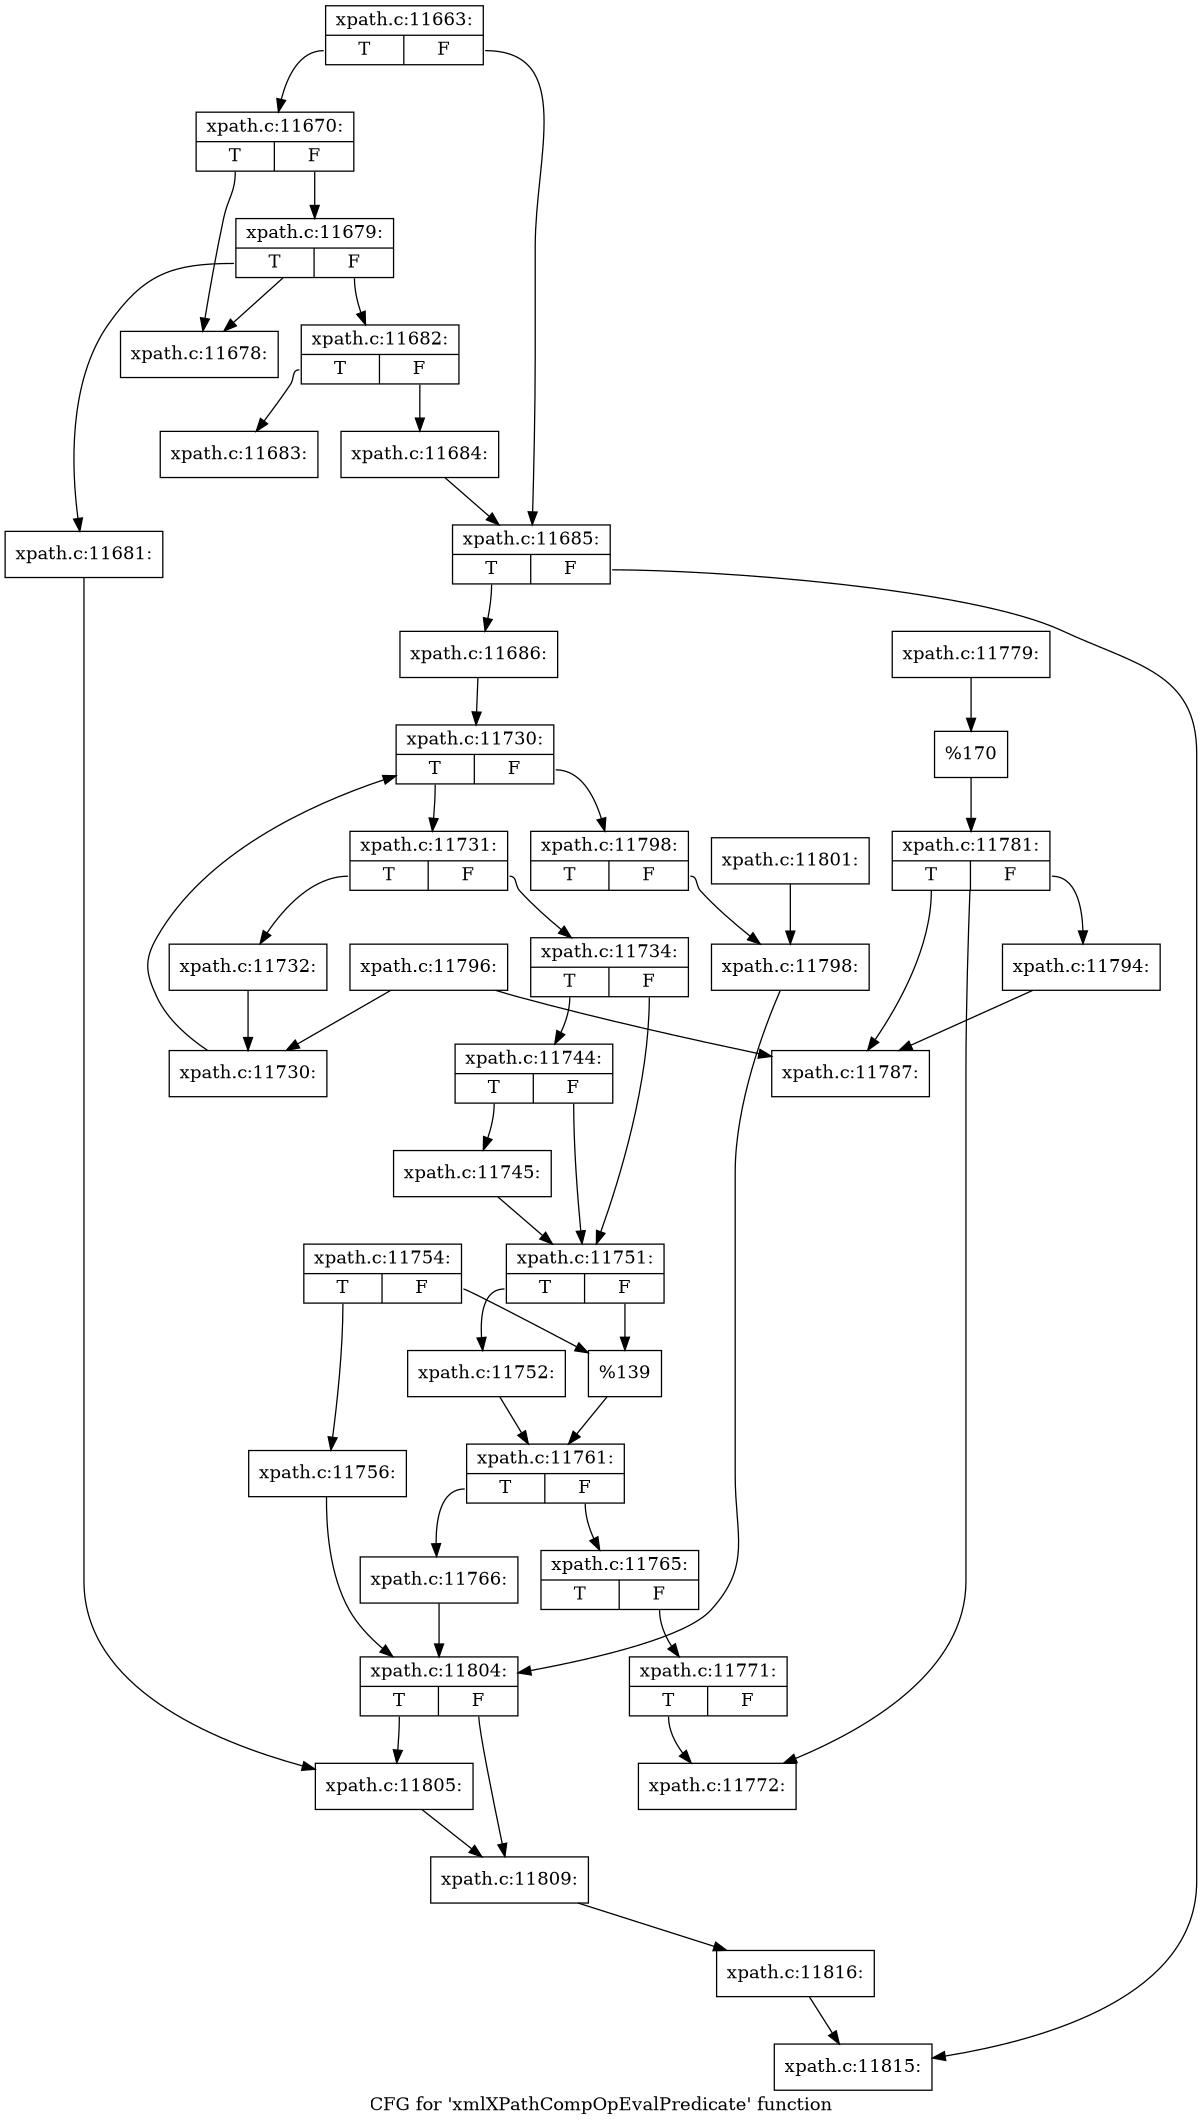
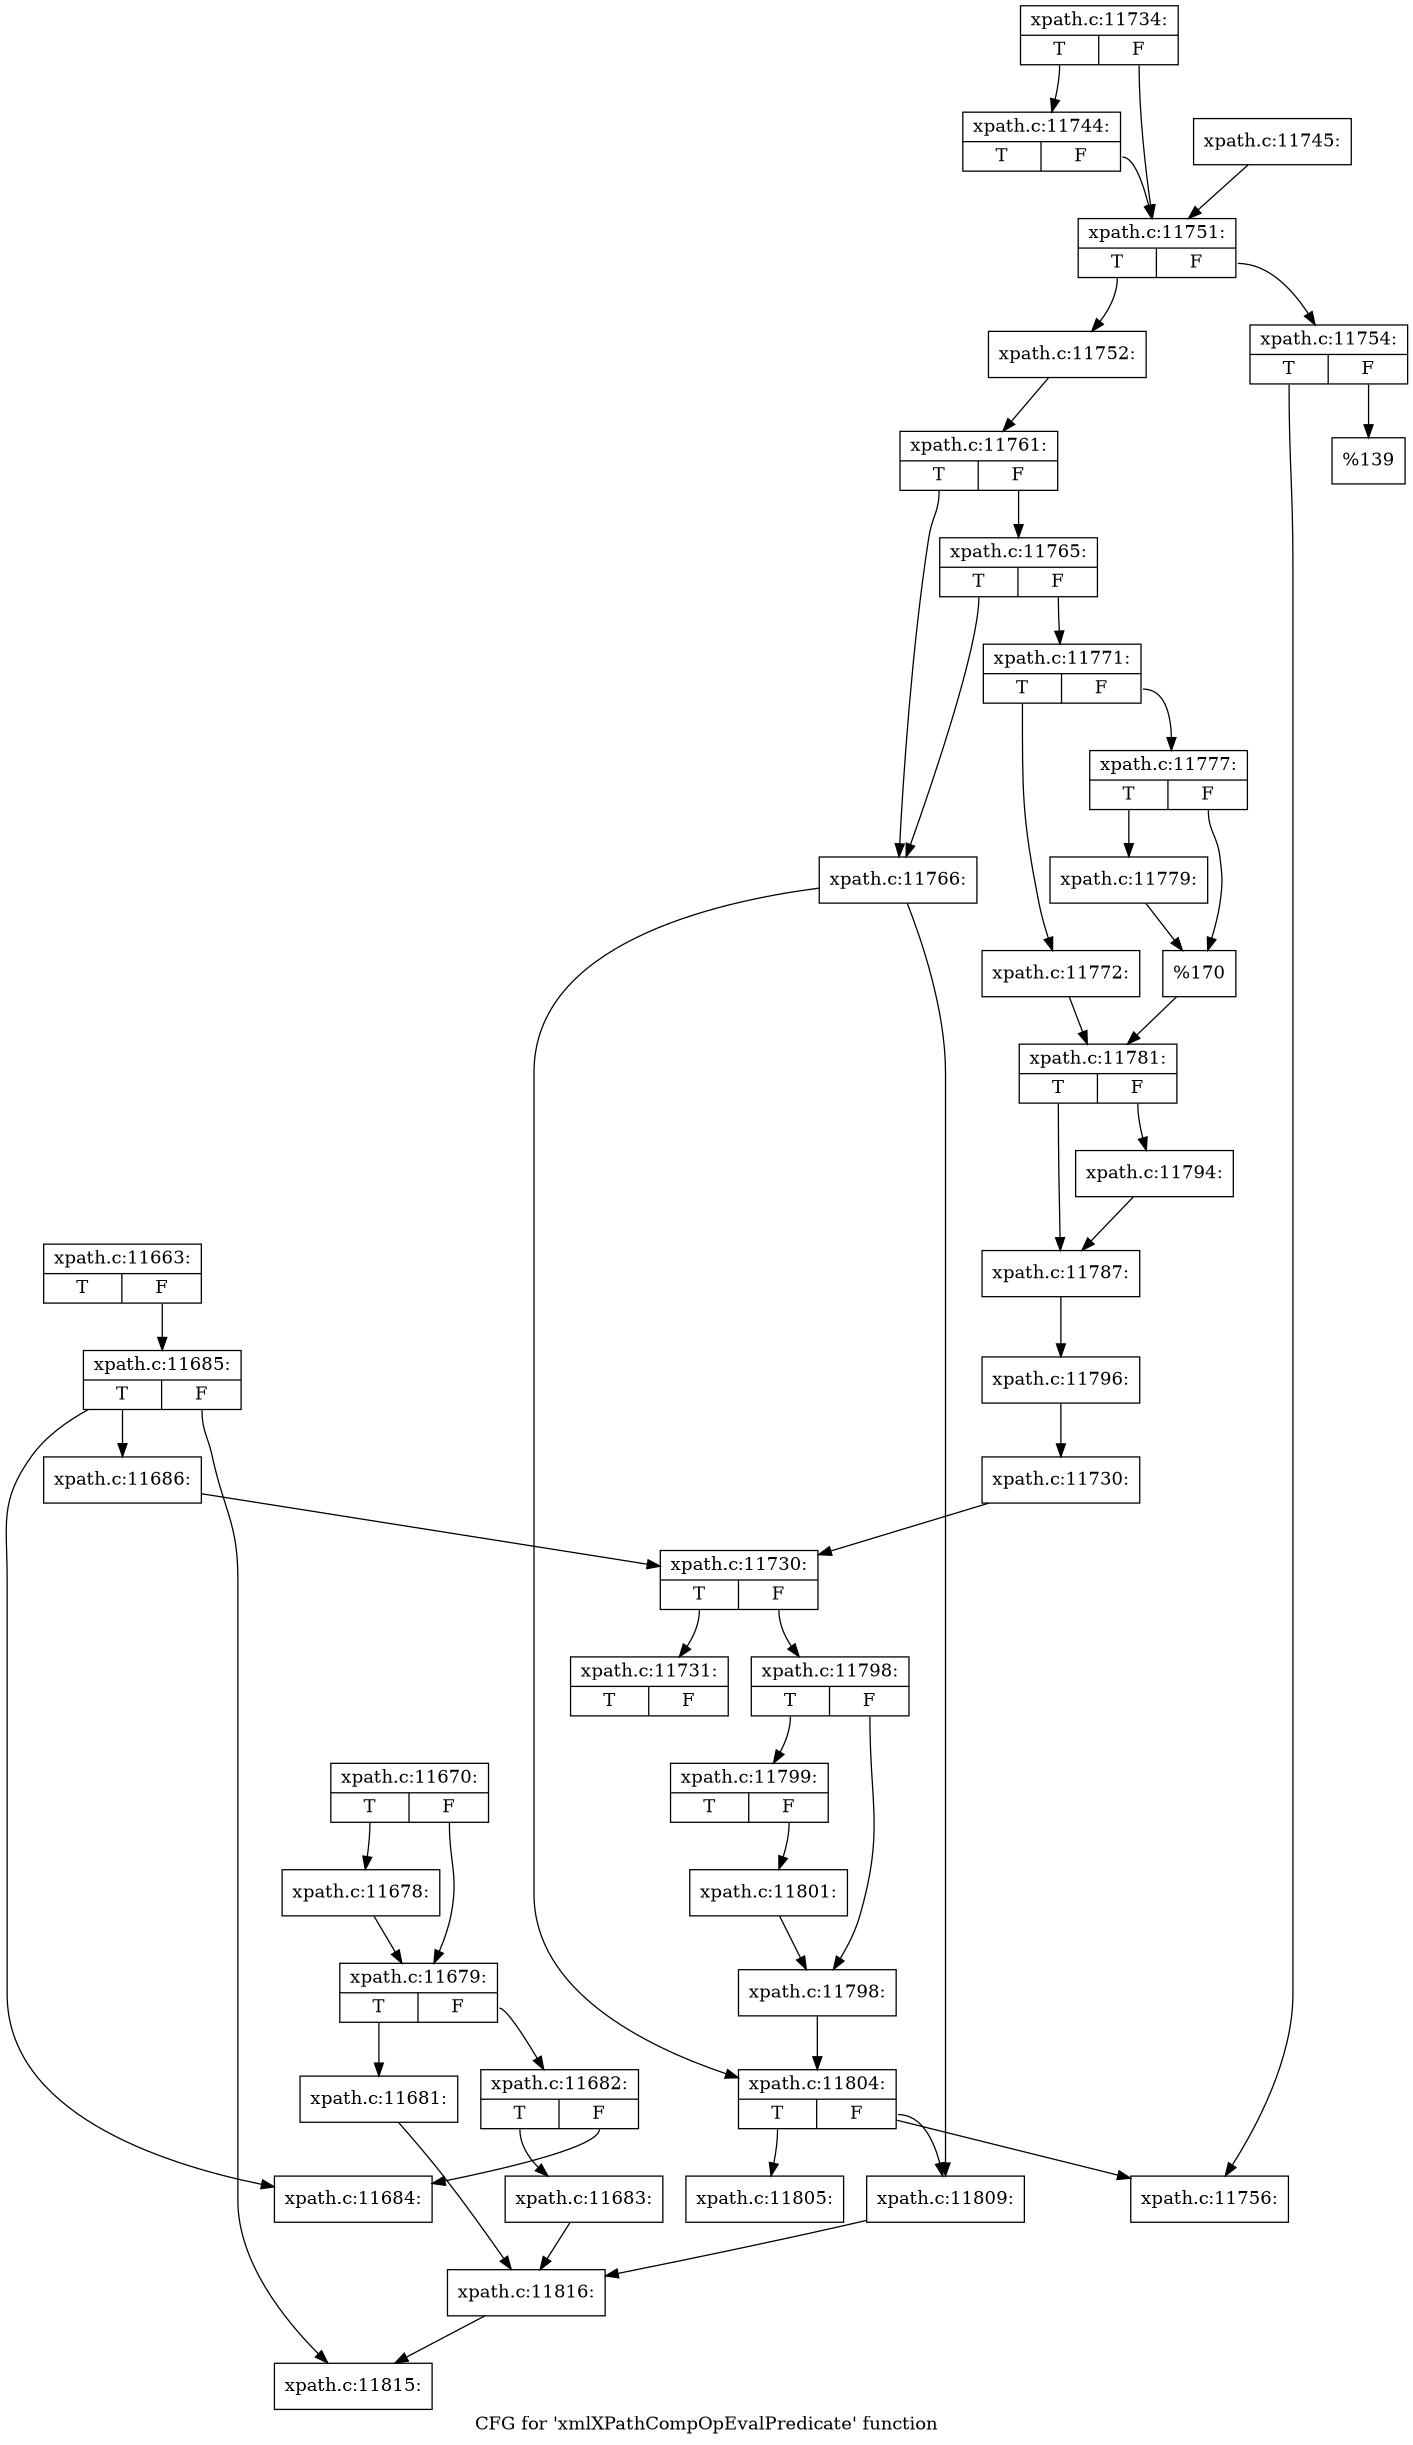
(295, 67) -> none
(258, 300) -> (385, 1934)
(467, 497) -> (7, 1856)
none -> (951, 723)
none -> (1169, 780)
(533, 904) -> none
(248, 967) -> none
(627, 1024) -> (1061, 1320)
(492, 1121) -> none
(84, 1233) -> (453, 2189)
(625, 1320) -> (1279, 280)
(966, 1366) -> (1076, 1014)
(592, 1415) -> none
(337, 1580) -> (1007, 2148)
none -> (749, 1793)
(447, 1829) -> (946, 1530)
none -> (559, 2241)
